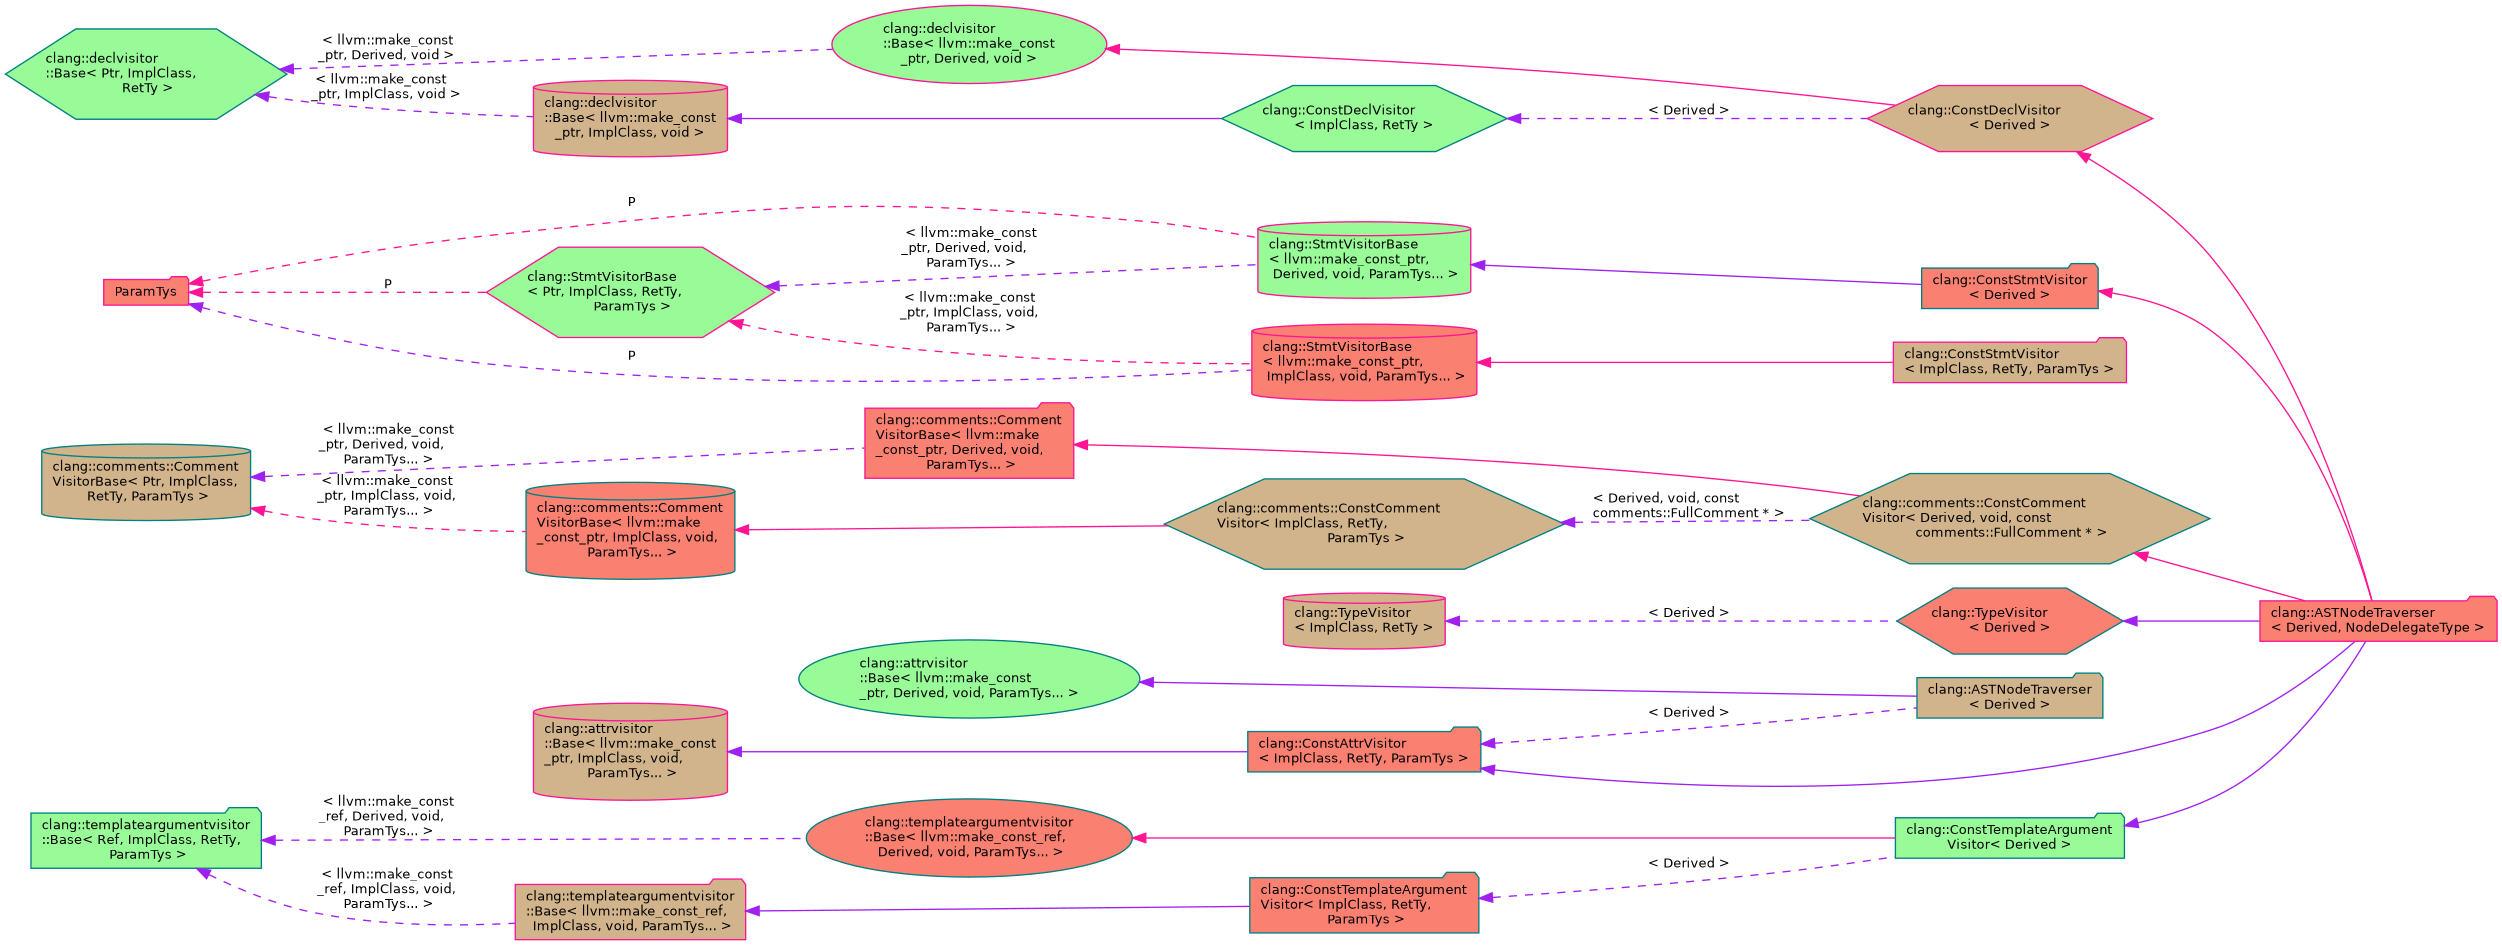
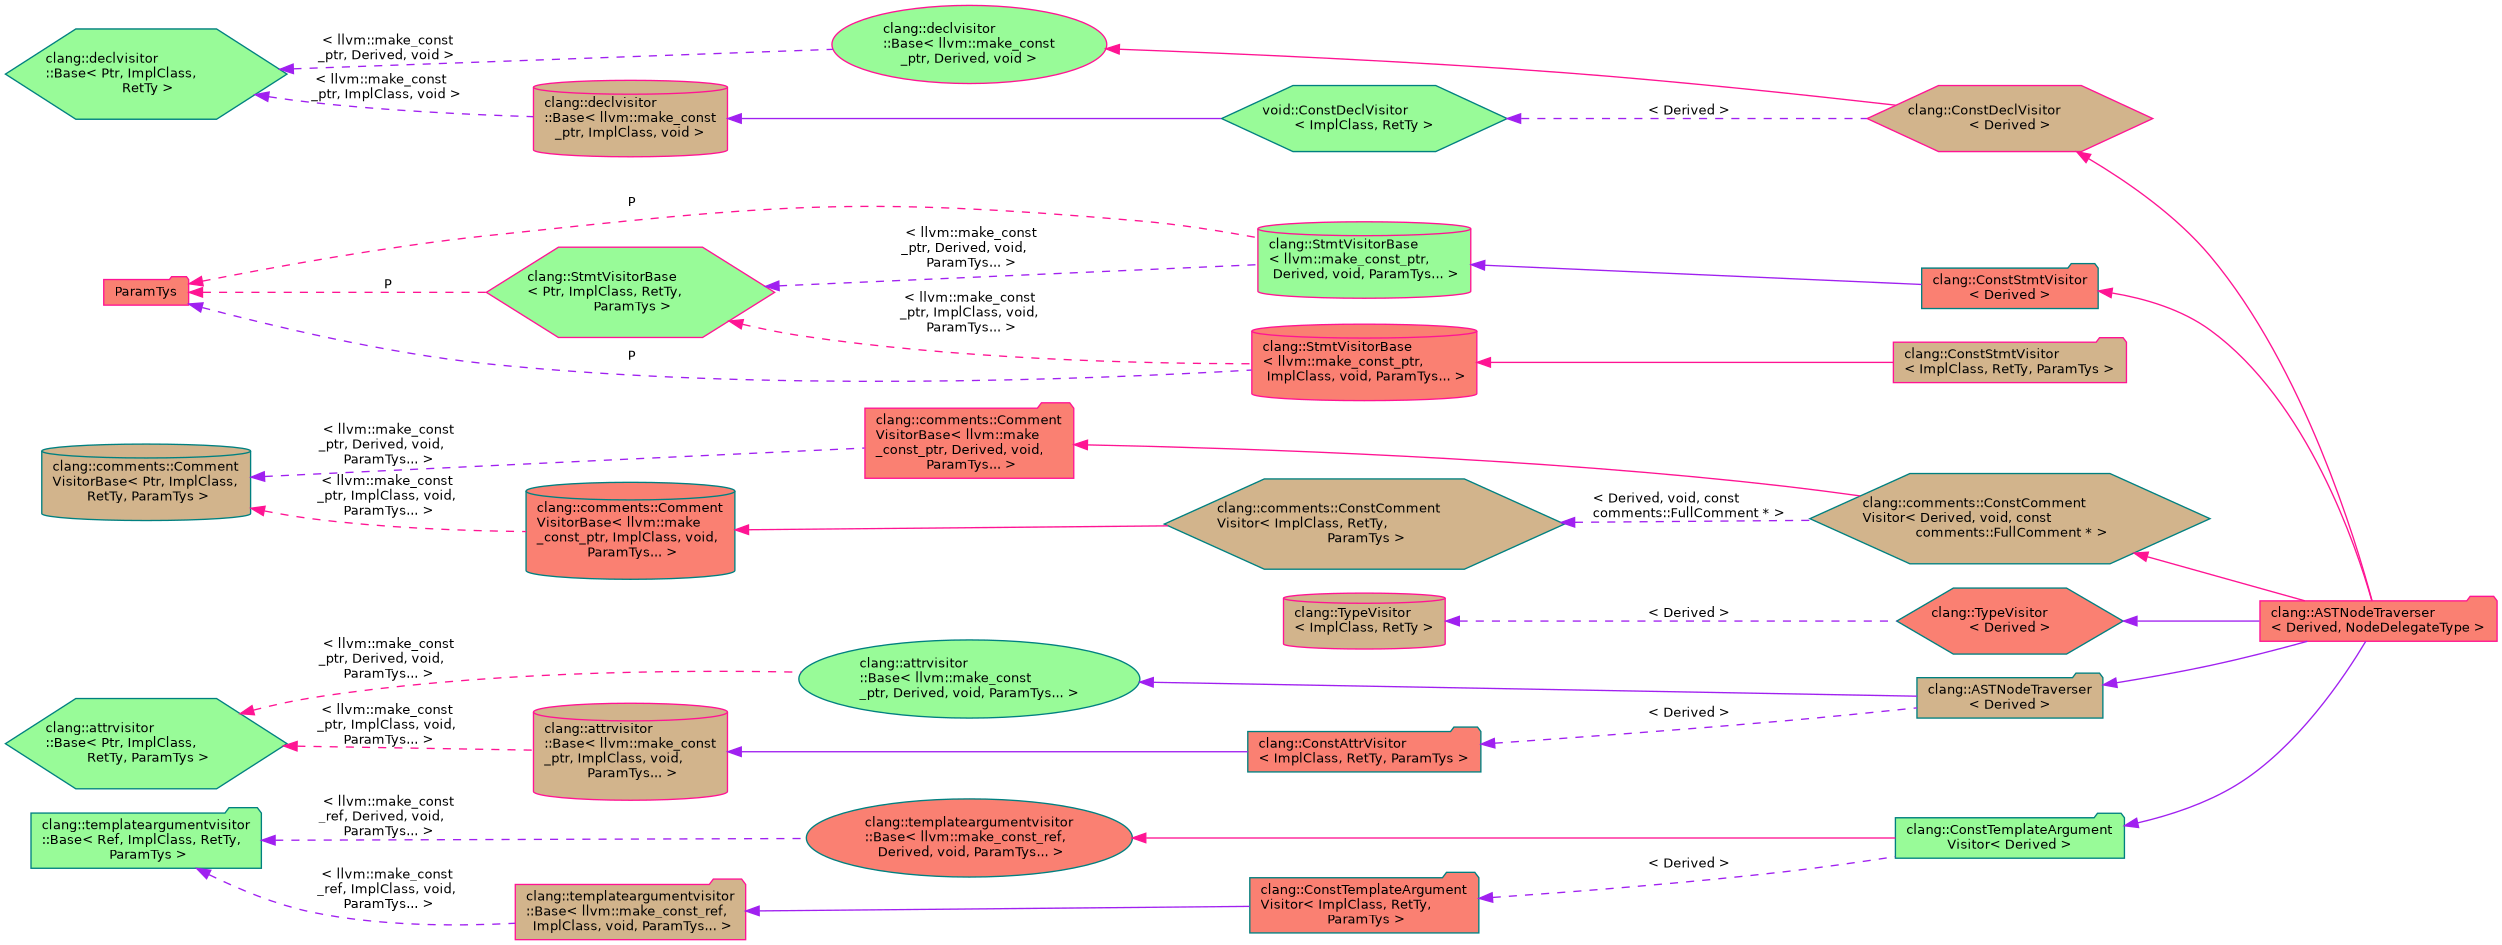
(1364, 119) -> (1364, 119)
none -> (146, 744)
(1940, 779) -> (2213, 665)
